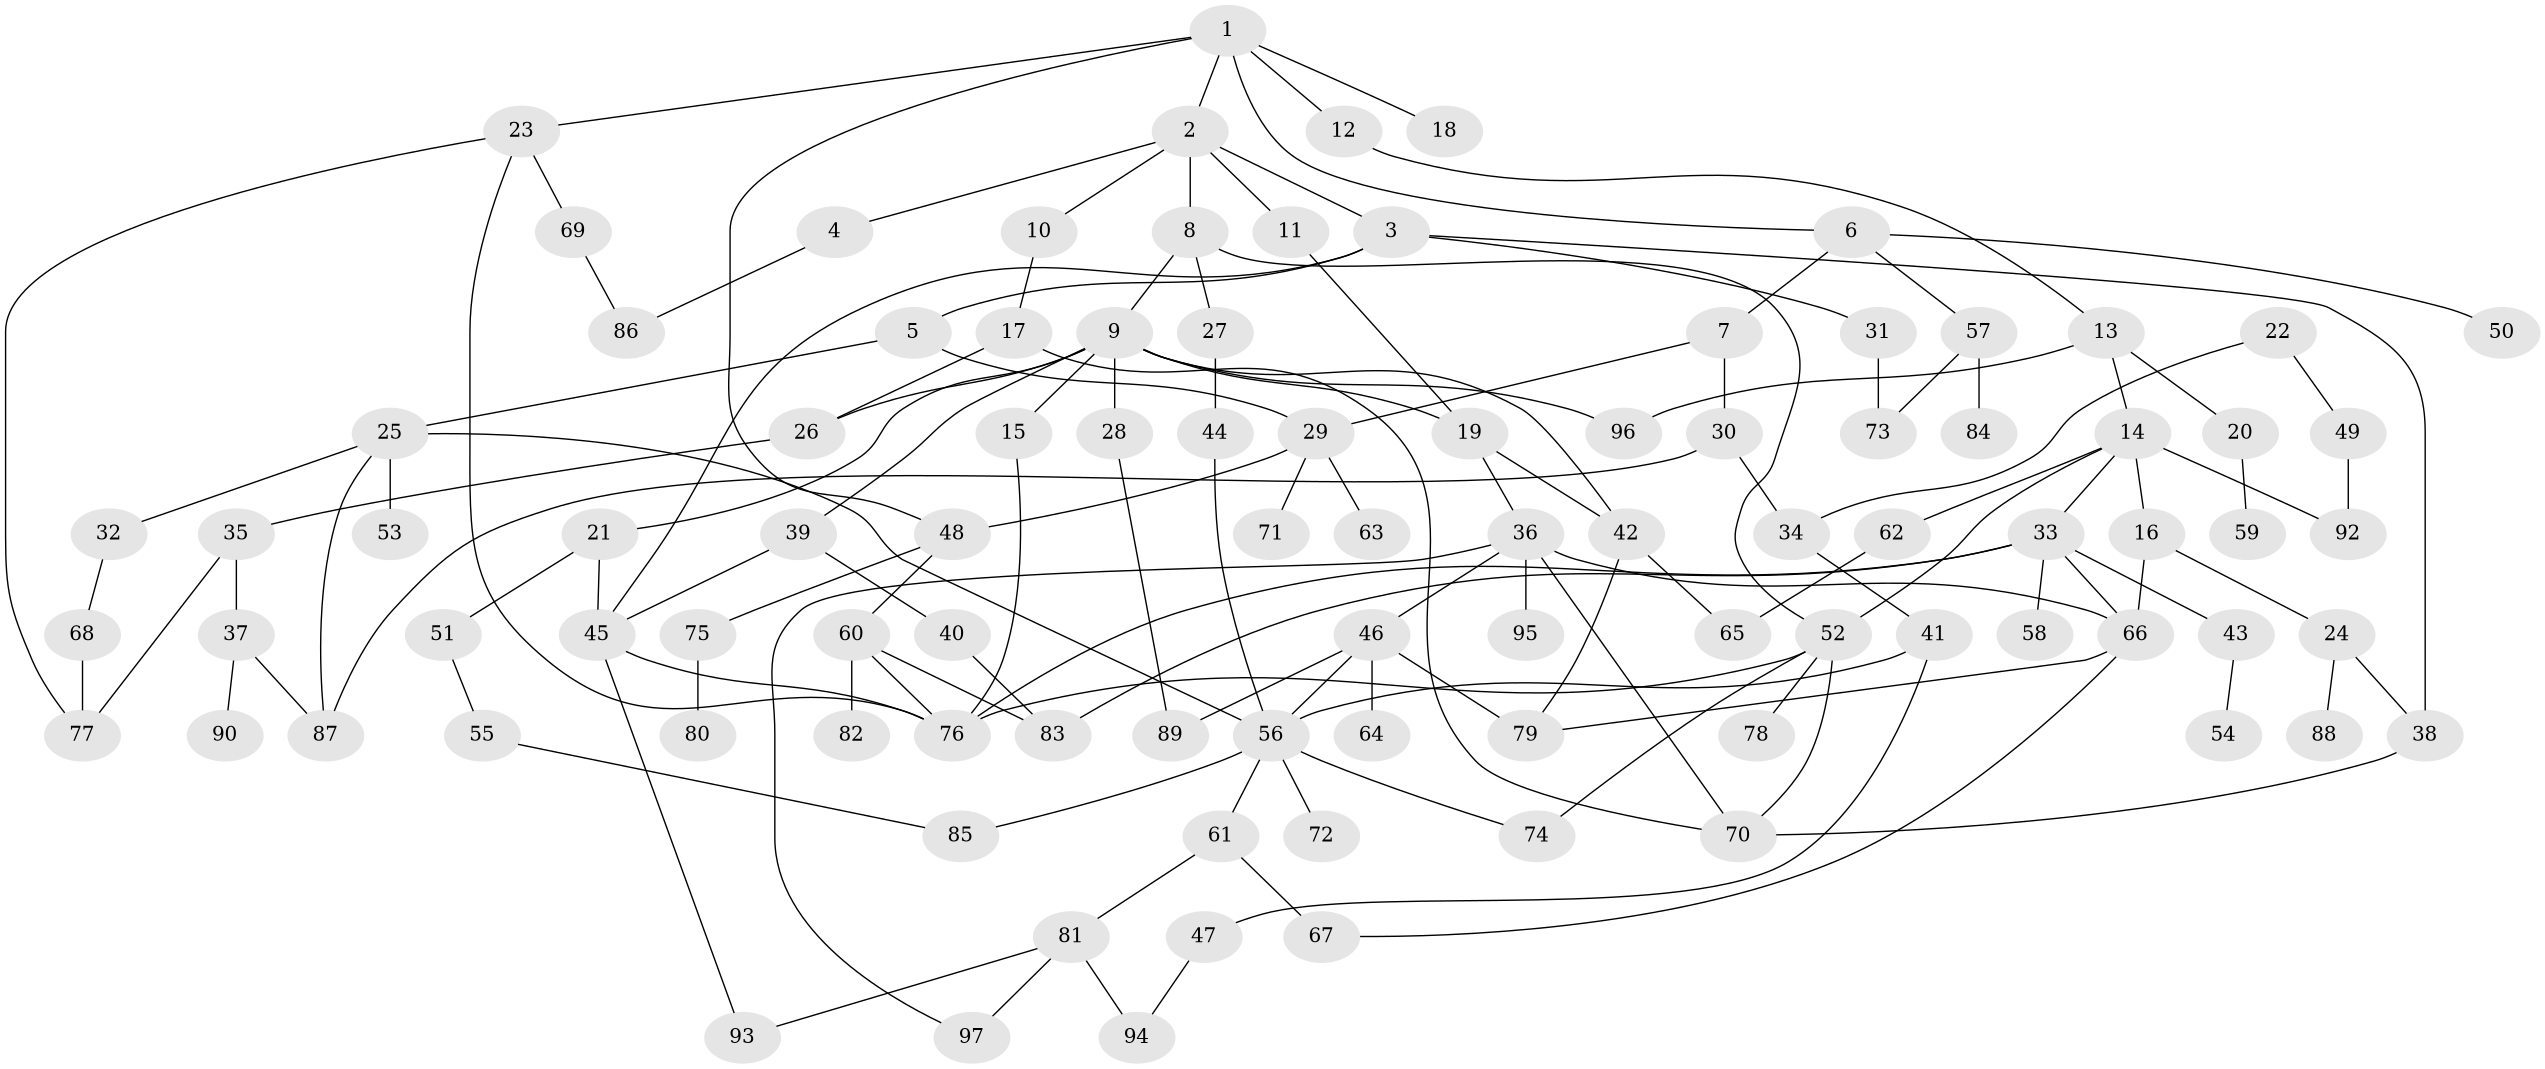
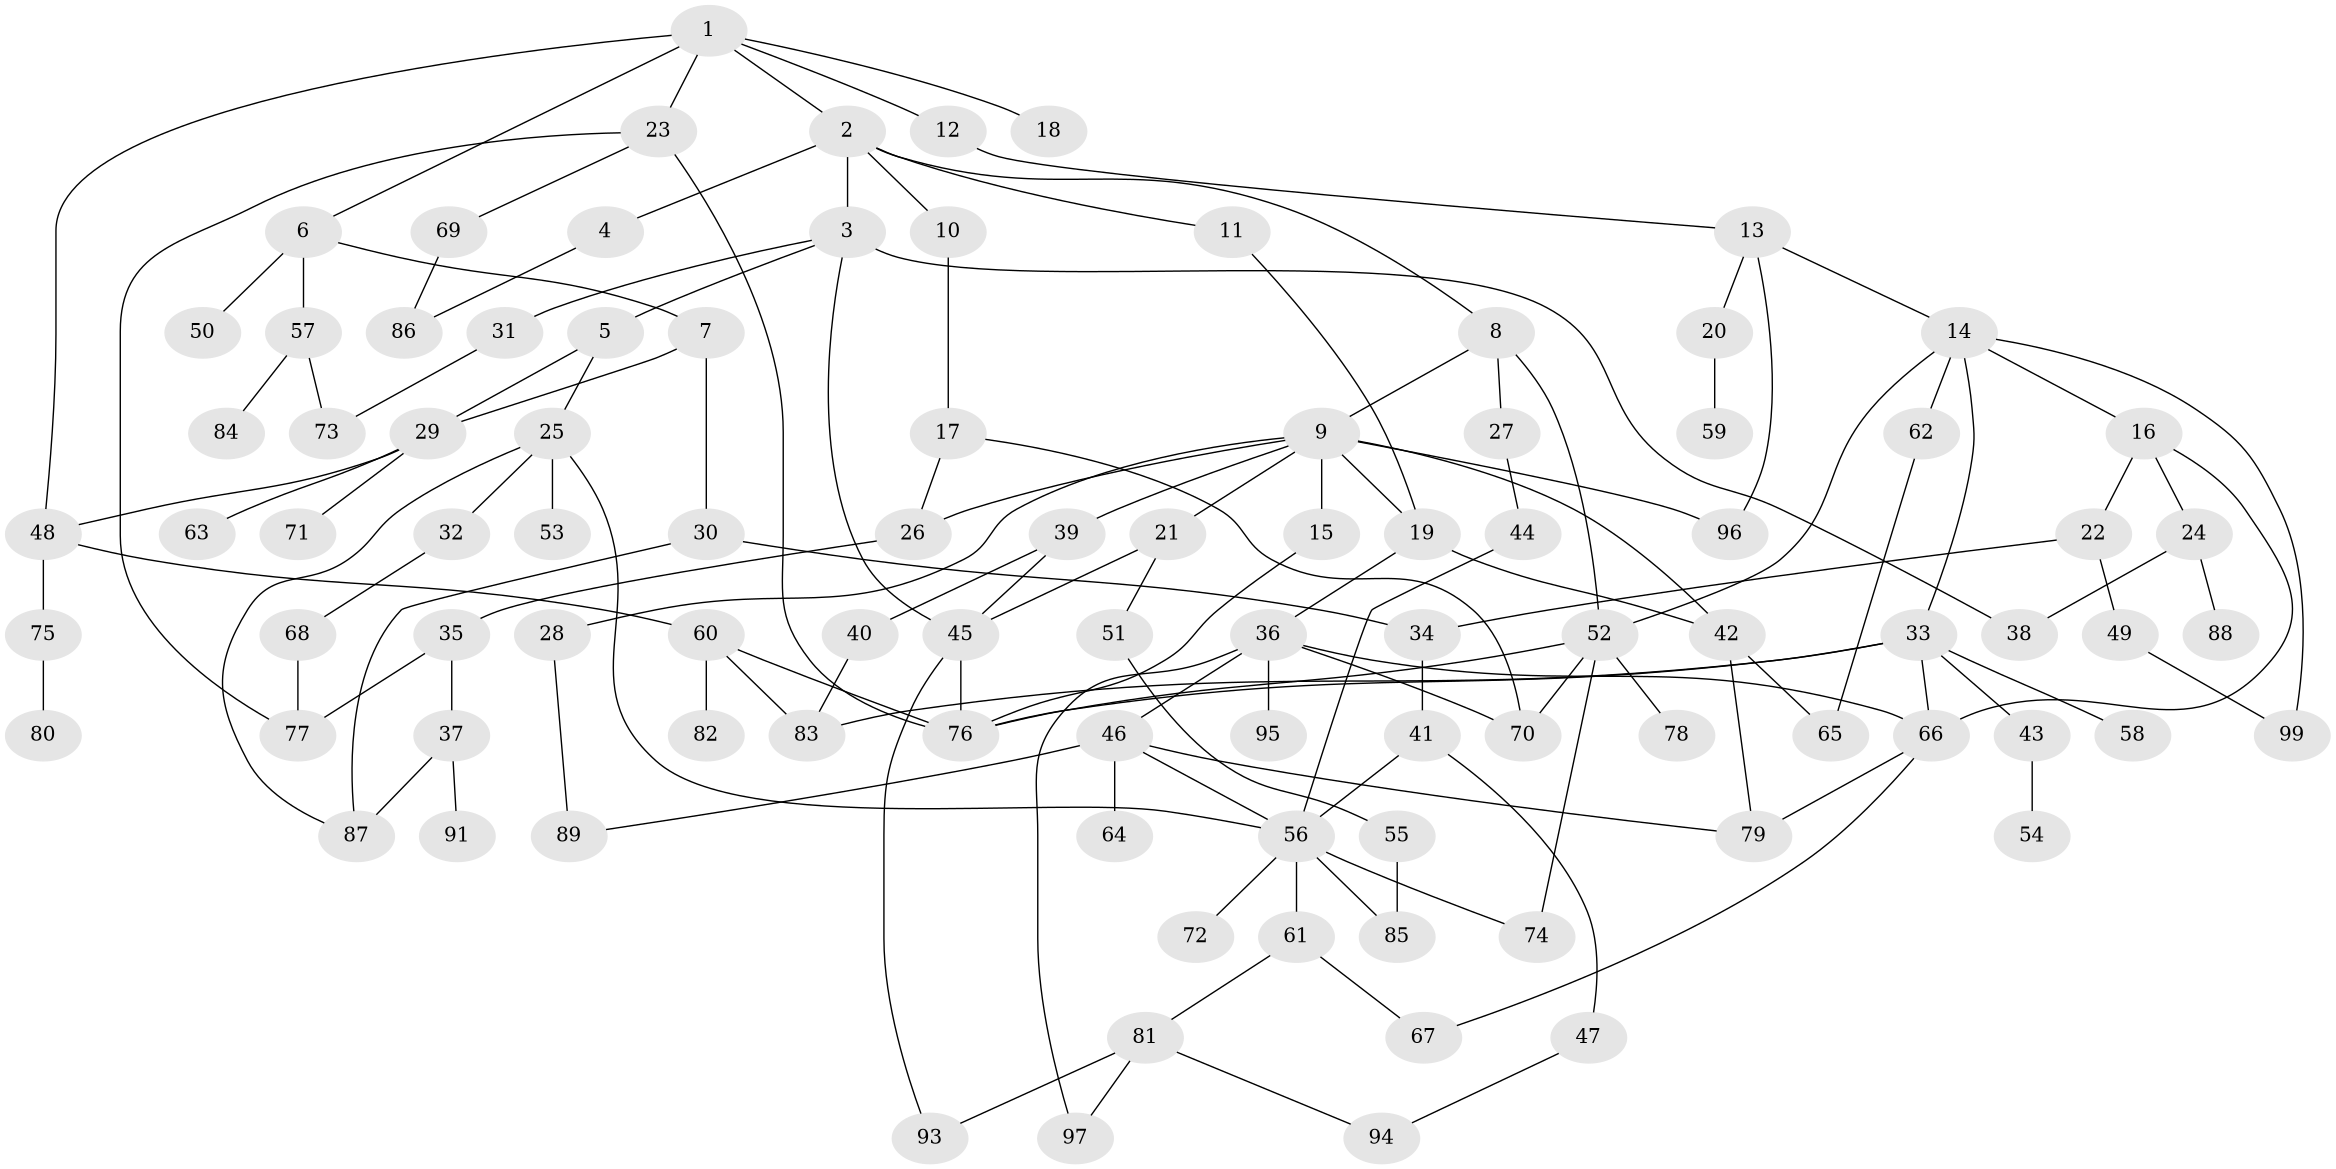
none -> (2119, 484)
(2348, 534) -> (2292, 736)
(225, 736) -> (457, 836)
(2089, 814) -> none
